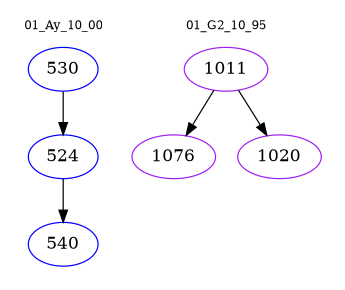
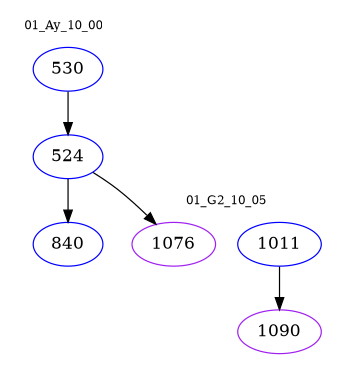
(227, 26) -> (227, 201)
(226, 69) -> (280, 244)
(203, 108) -> (130, 200)
(280, 157) -> (280, 332)
(63, 244) -> (68, 244)
